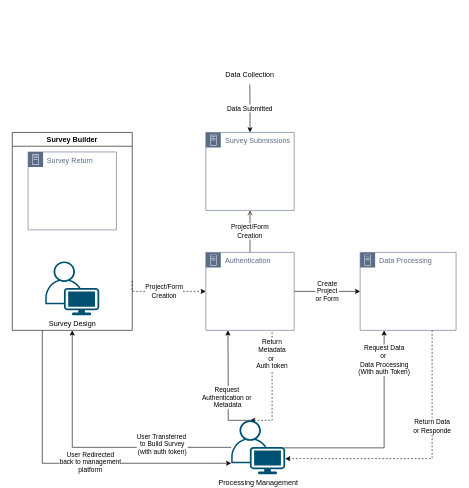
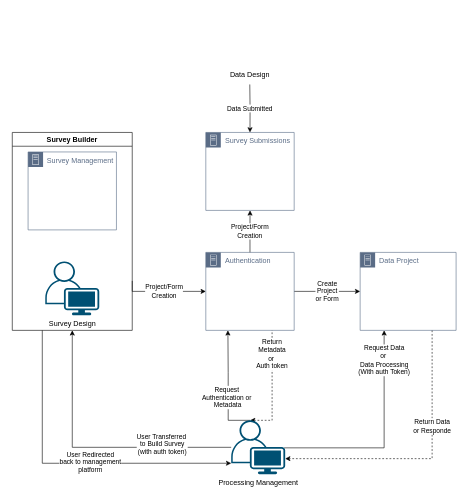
(250, 74) -> (250, 74)
(72, 161) -> (80, 161)
(250, 215) -> (250, 216)
(408, 261) -> (403, 261)
(192, 291) -> (192, 291)
